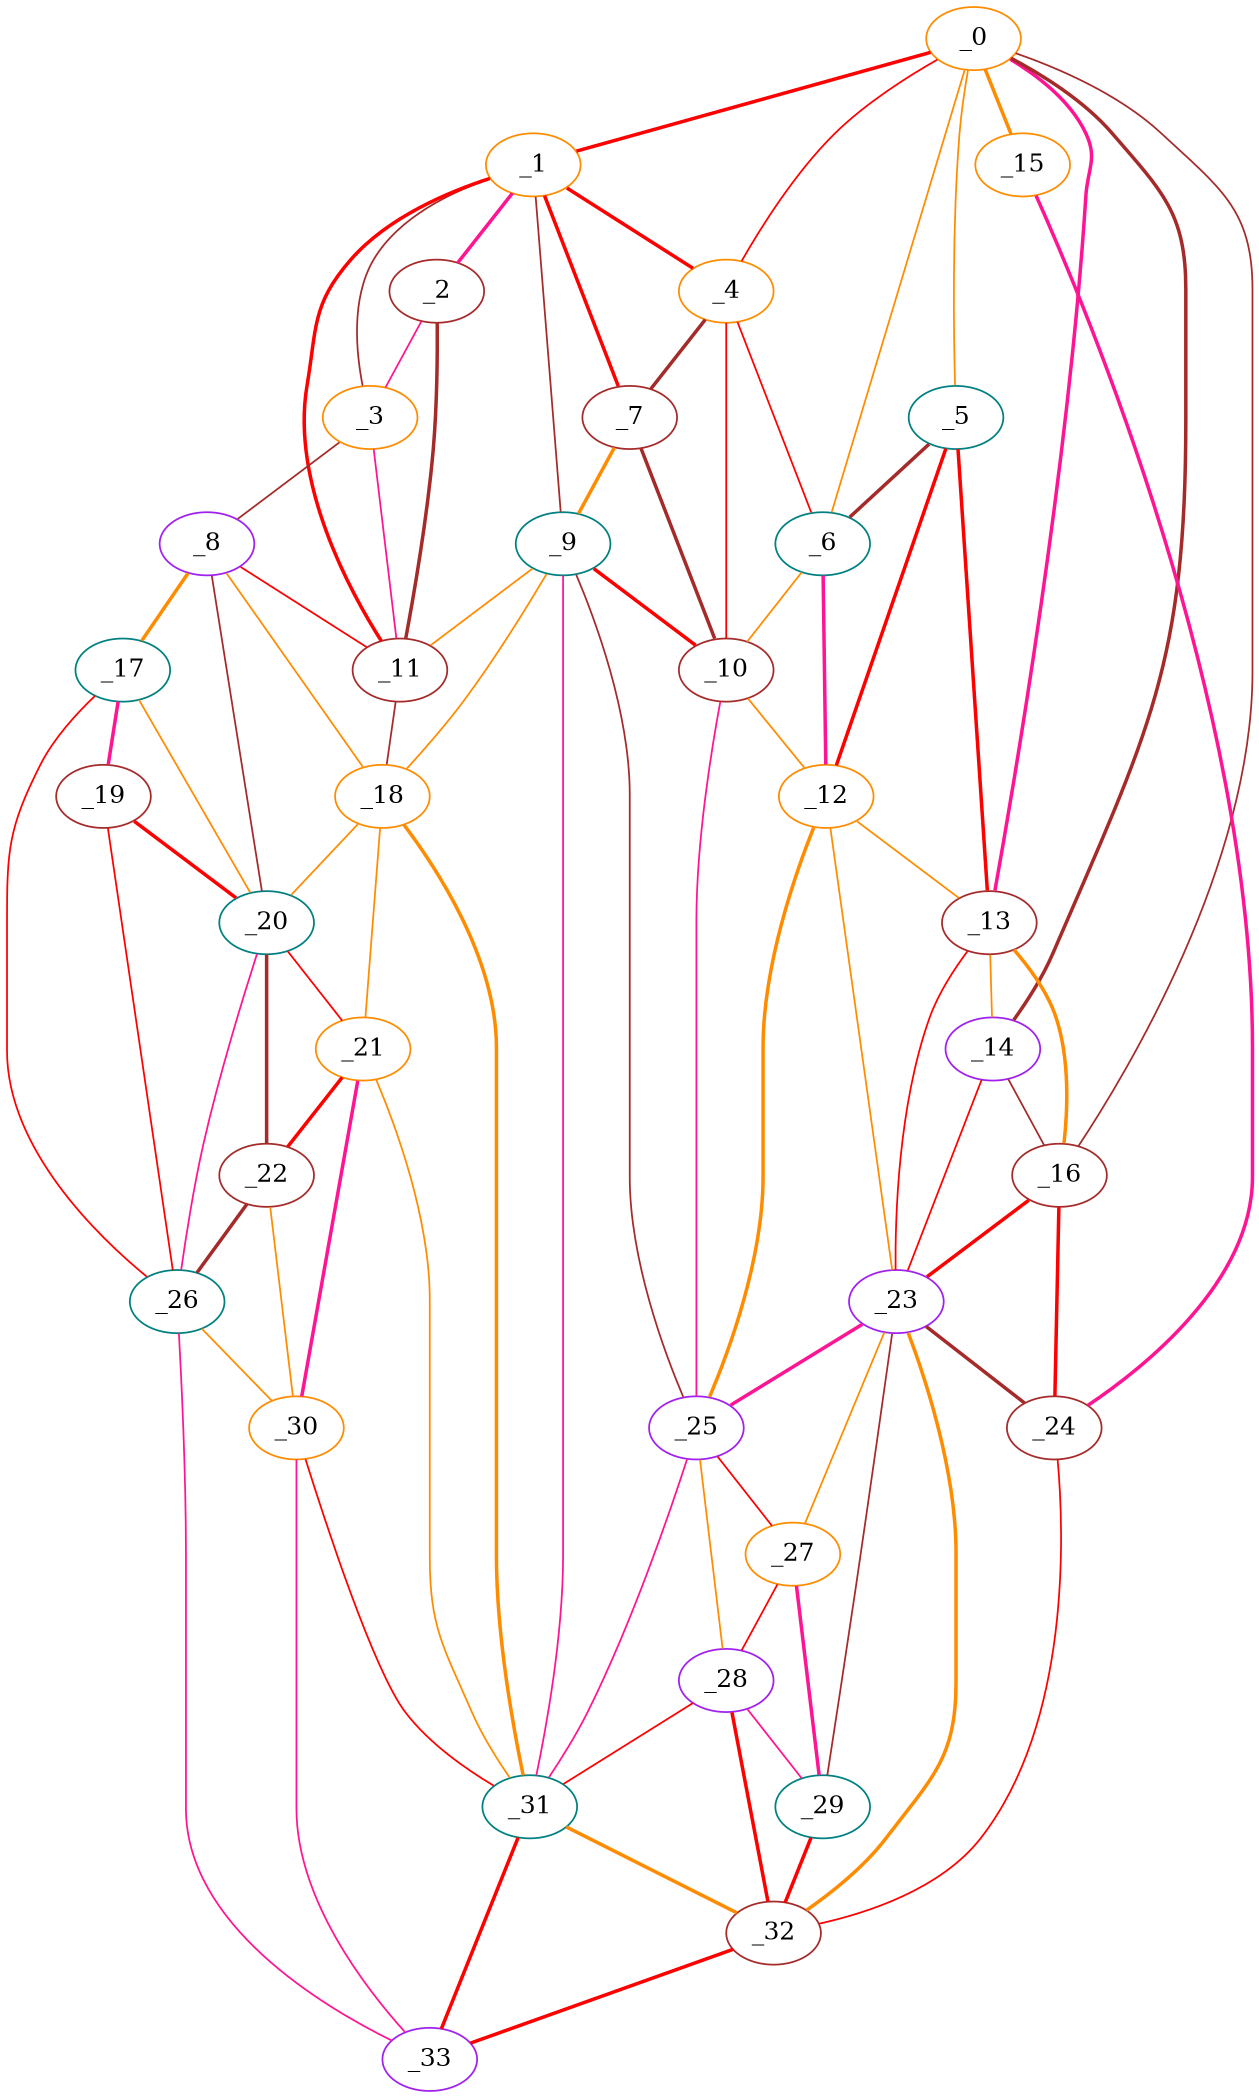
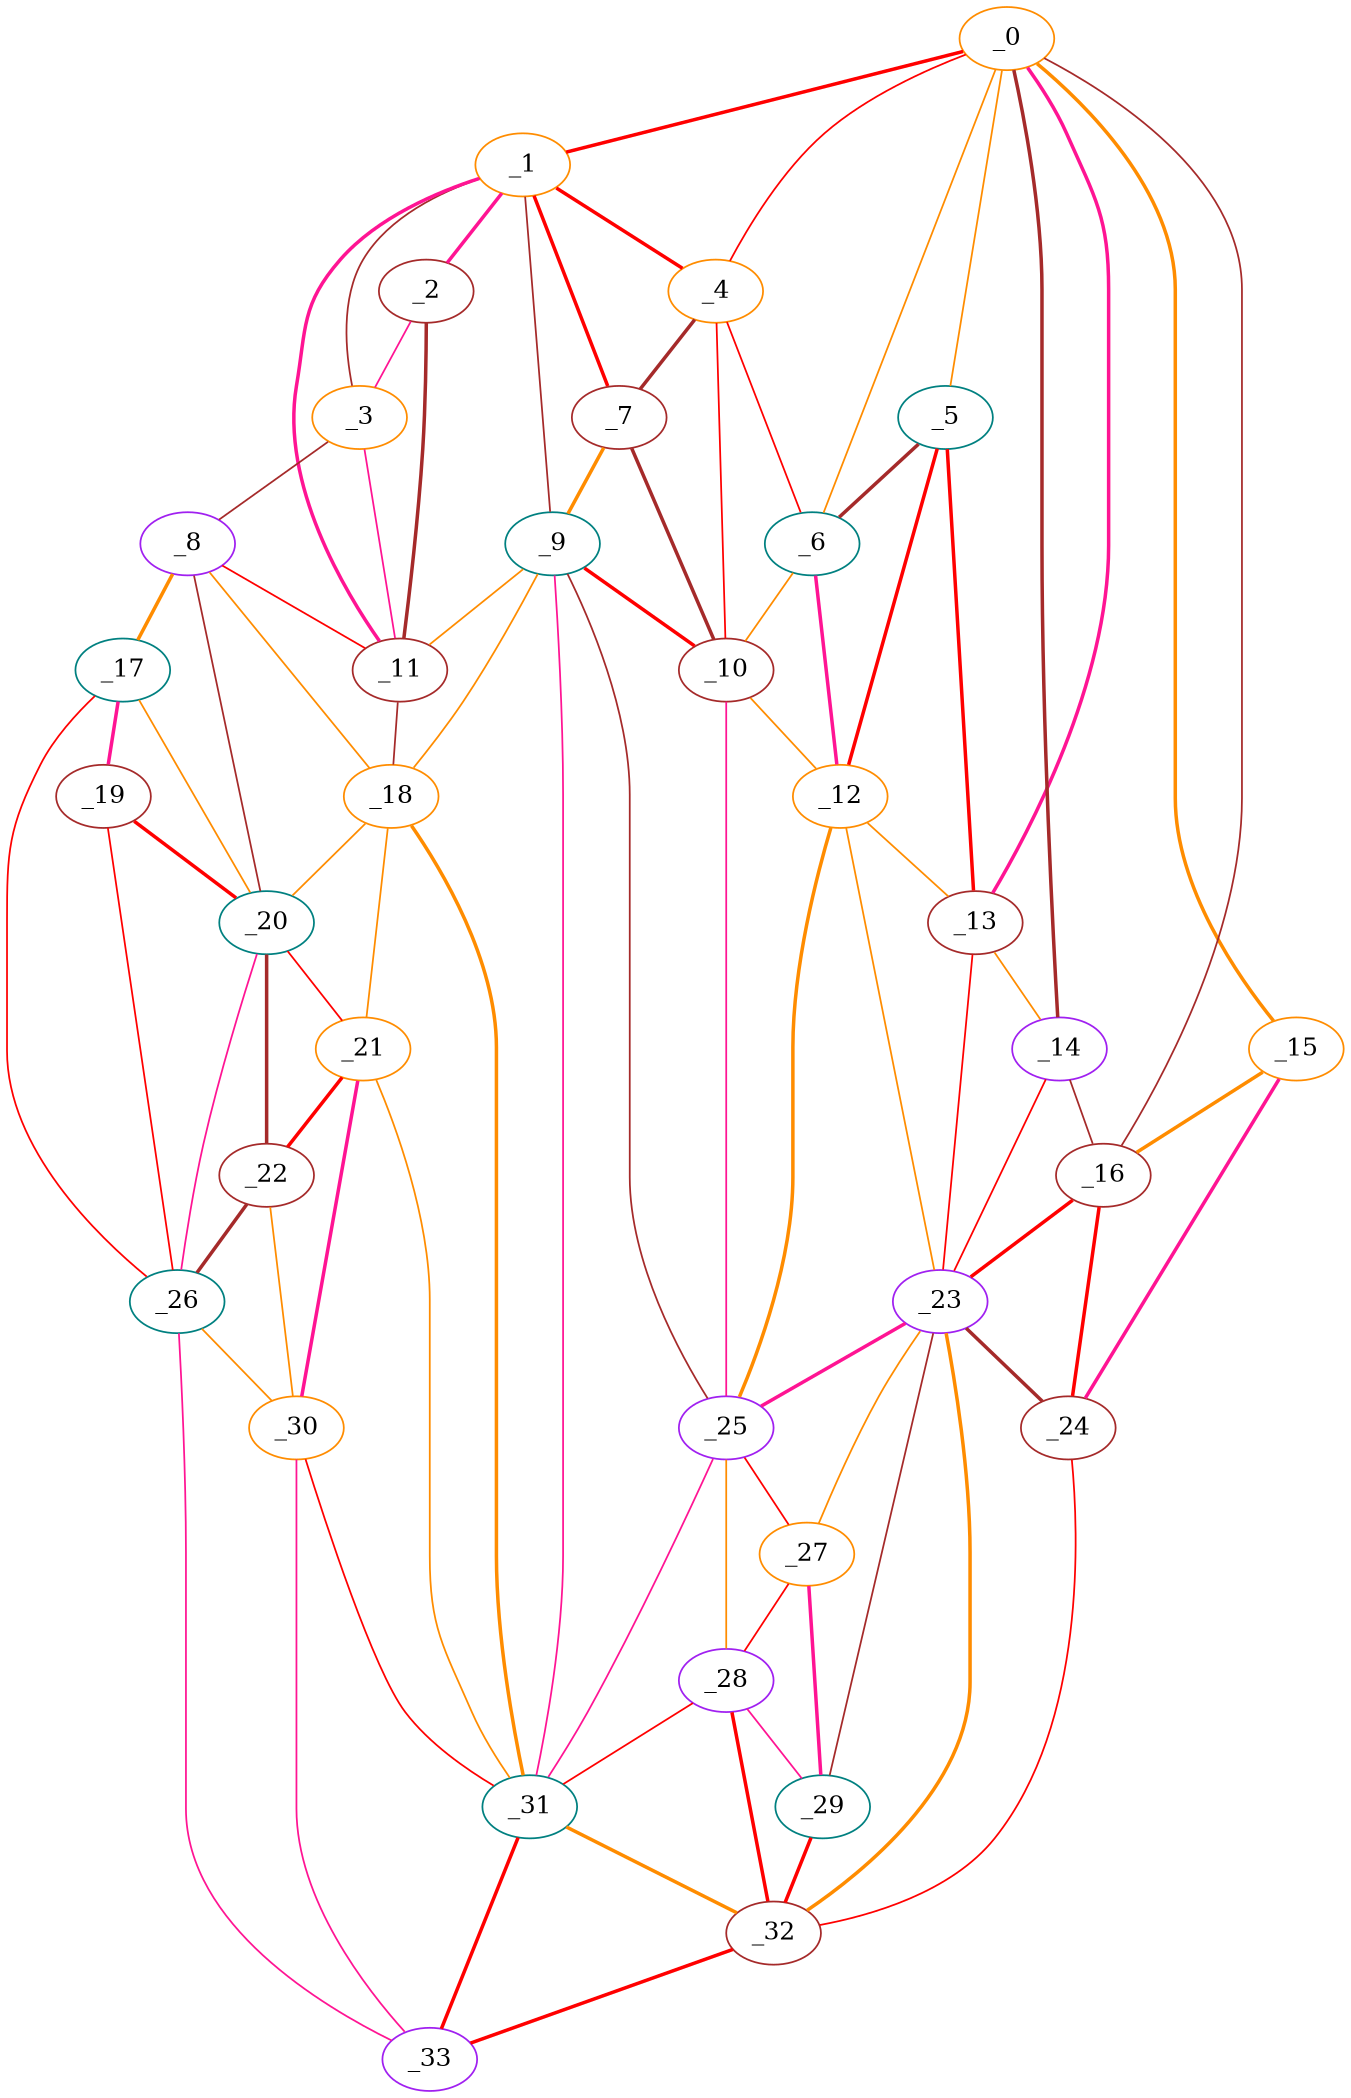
(309, 372) -> (298, 374)
(1062, 1040) -> (1200, 1112)
